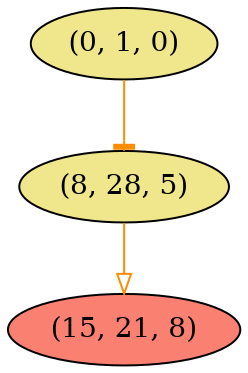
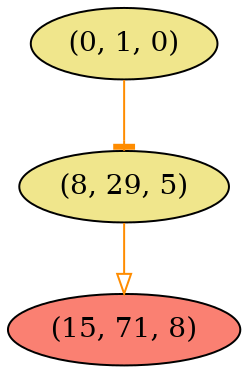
(124, 187) -> (124, 187)
(124, 330) -> (124, 330)
